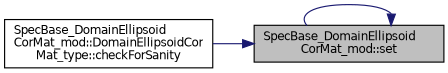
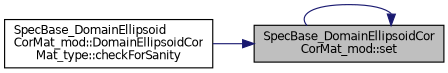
(349, 44) -> (349, 44)
